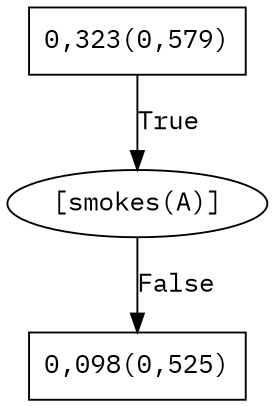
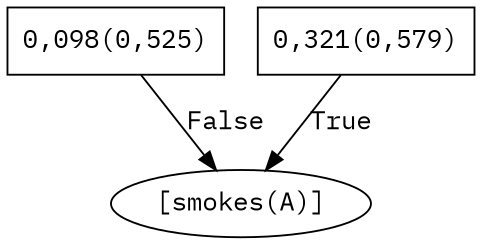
(137, 41) -> (366, 41)
(137, 276) -> (173, 115)
